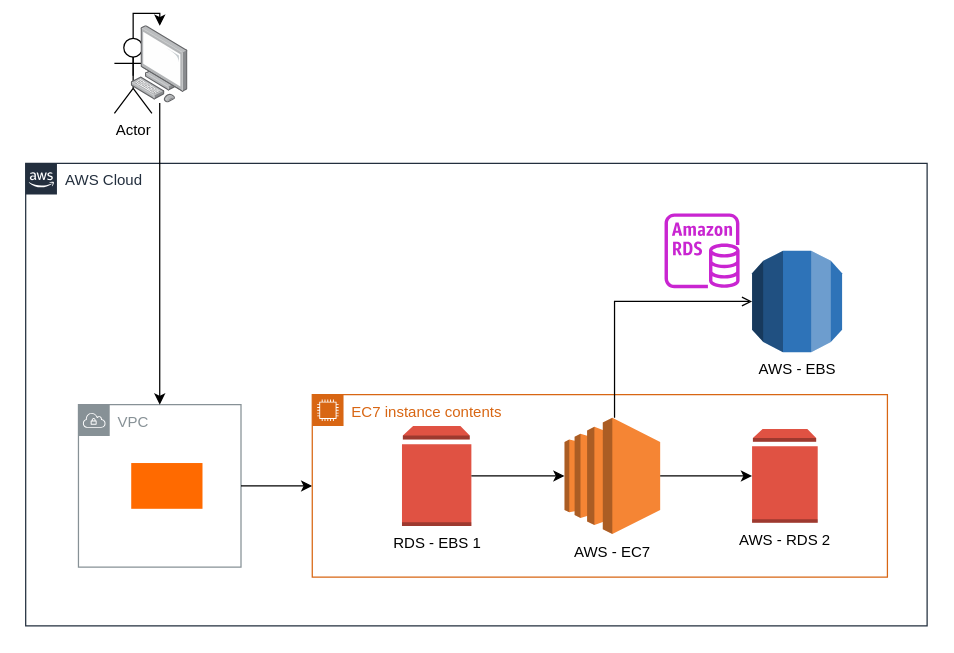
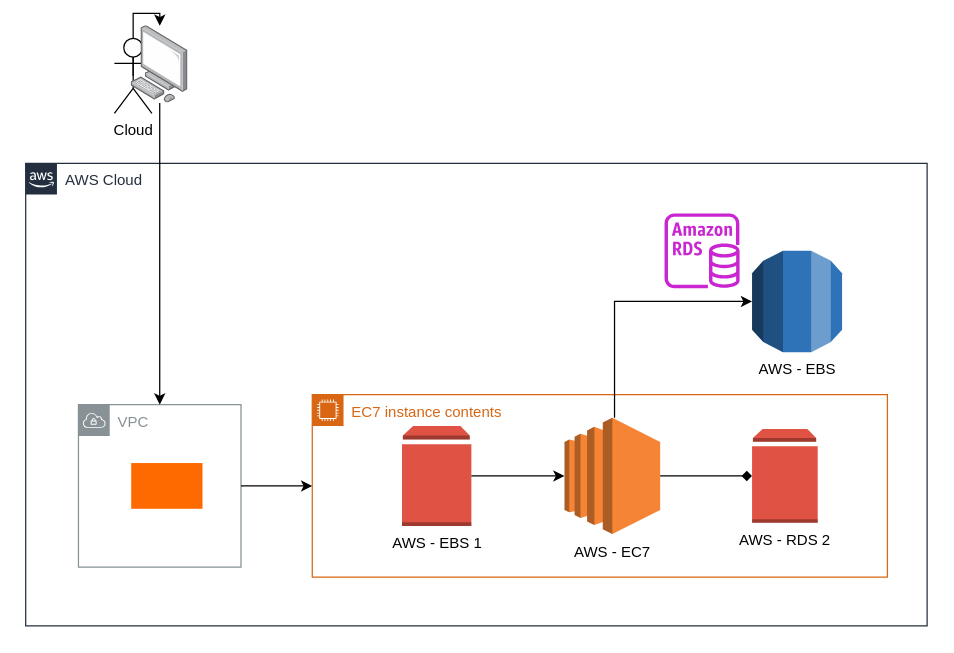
(134, 131) -> (134, 131)
(744, 301) -> (742, 301)
(742, 476) -> (741, 476)
(438, 543) -> (438, 543)
